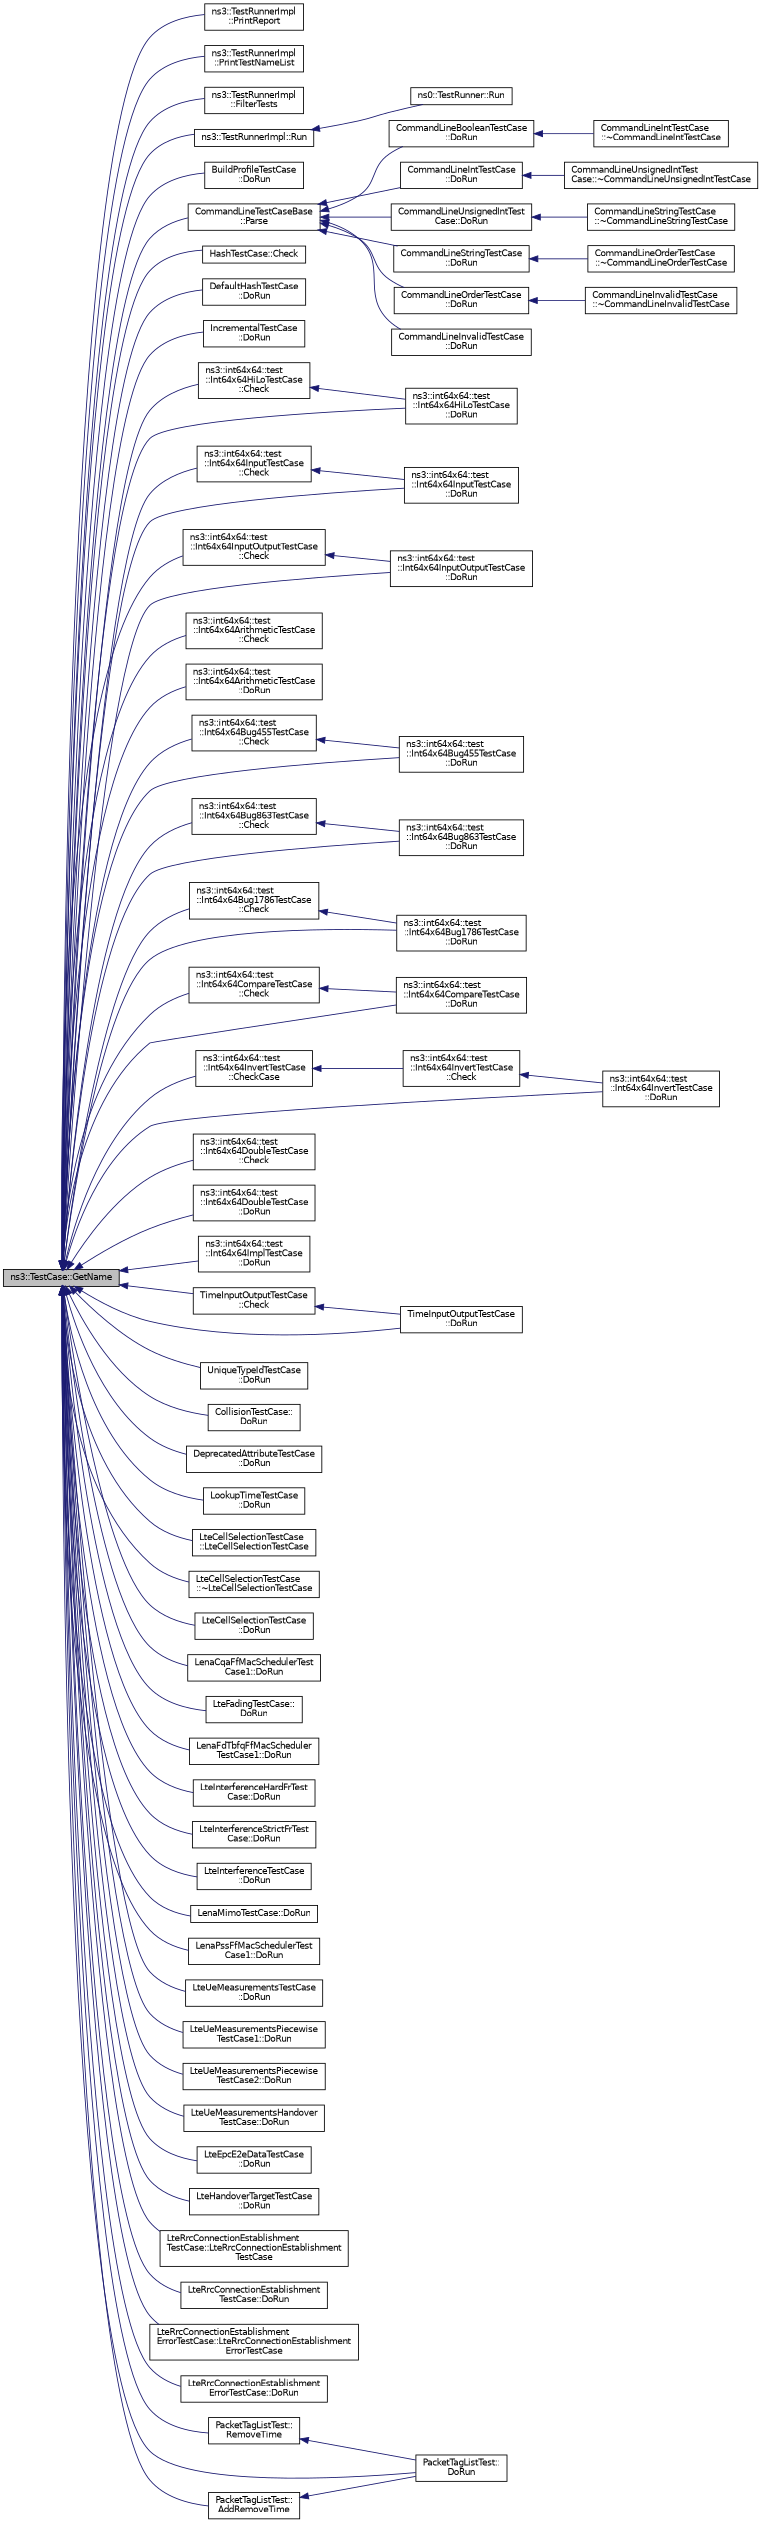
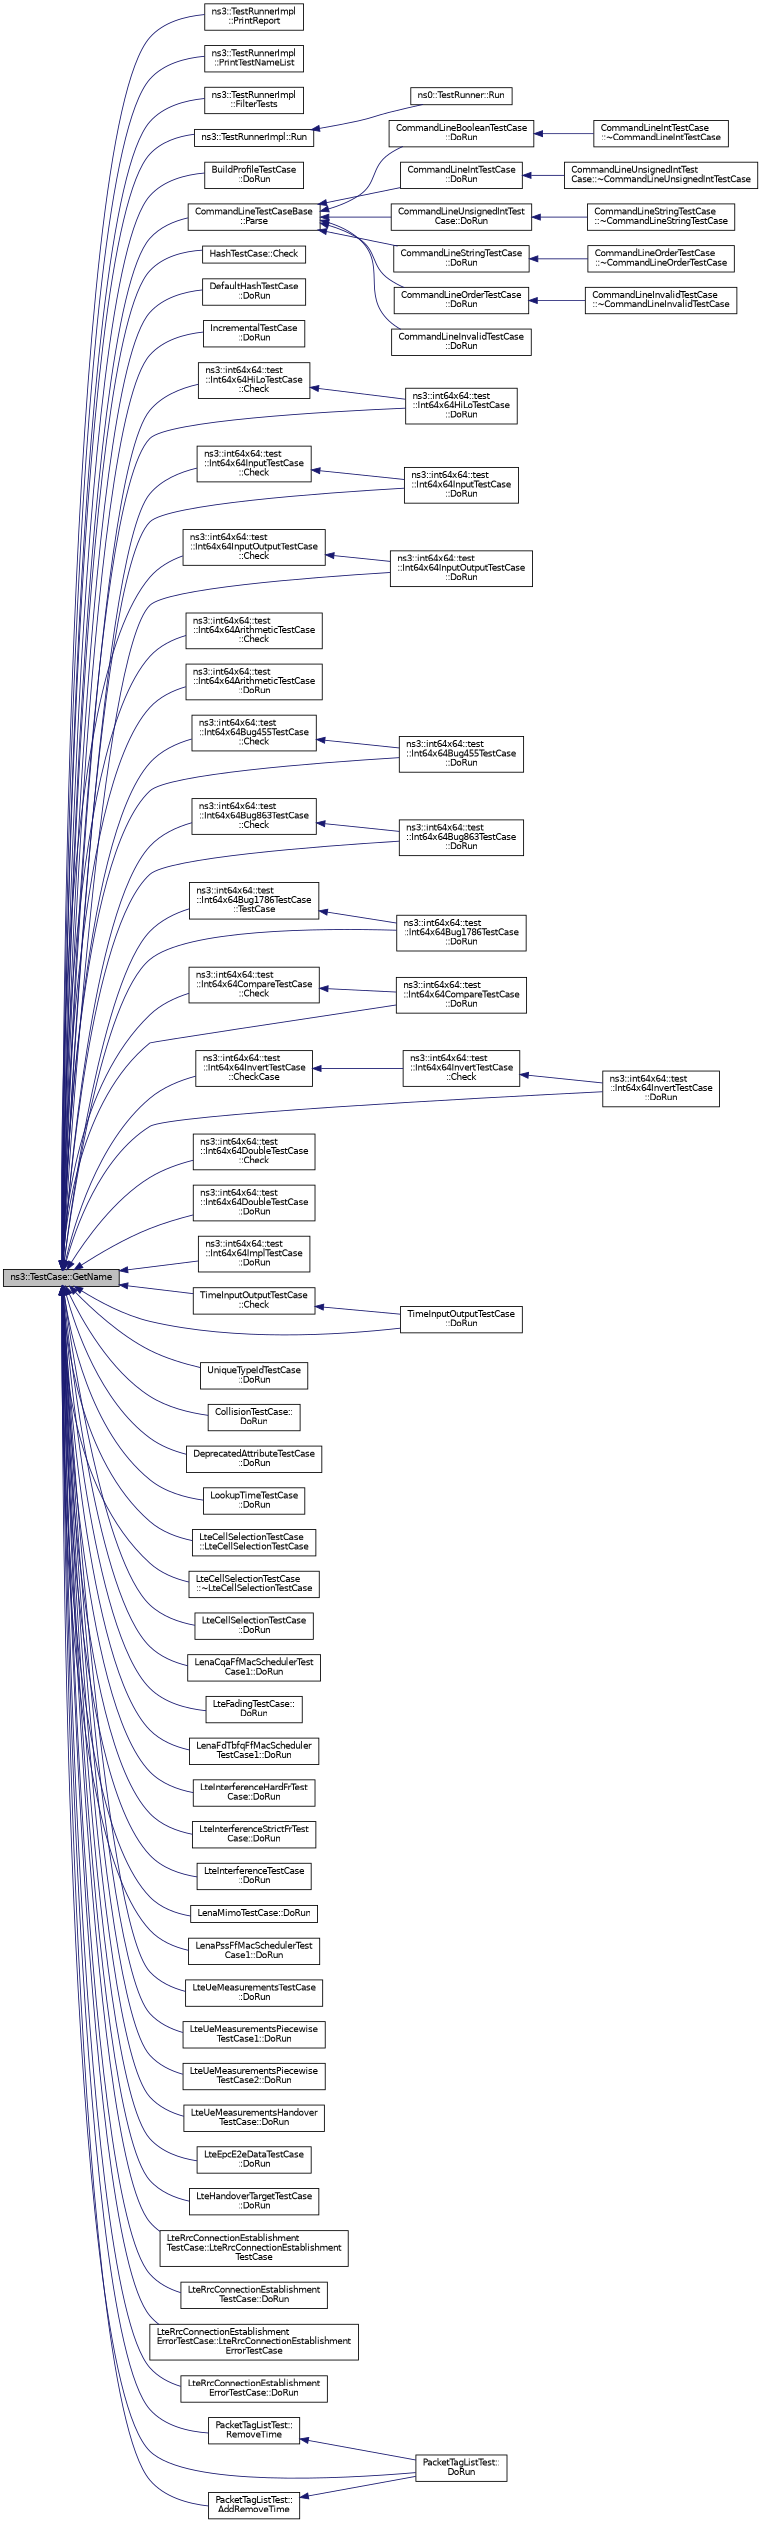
(254, 901) -> (254, 901)
